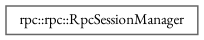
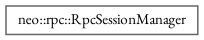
(102, 20) -> (102, 20)
